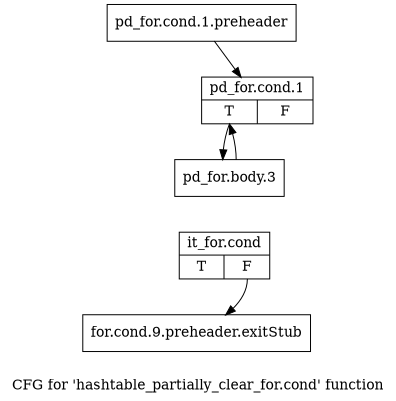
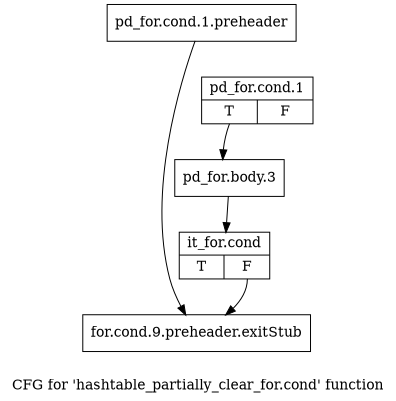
(225, 55) -> (164, 173)
(235, 147) -> (227, 209)
